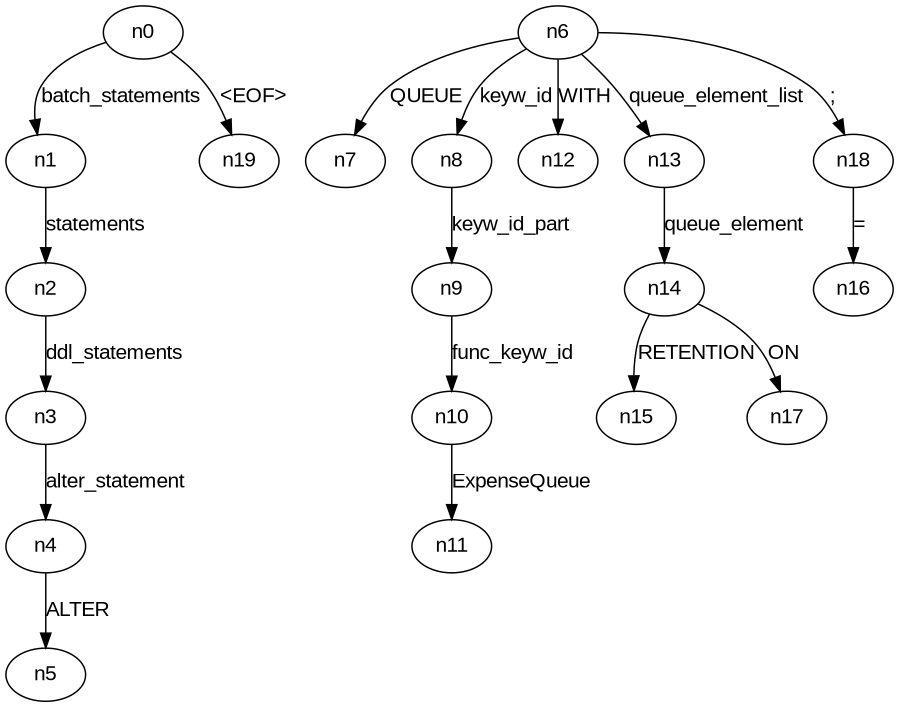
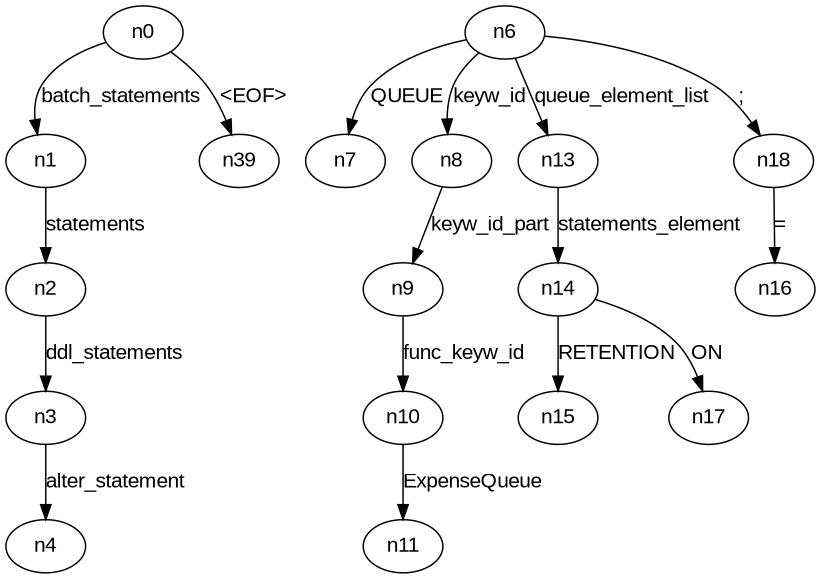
(239, 161) -> (239, 161)
(558, 161) -> none
(734, 225) -> (650, 225)
(46, 675) -> none
